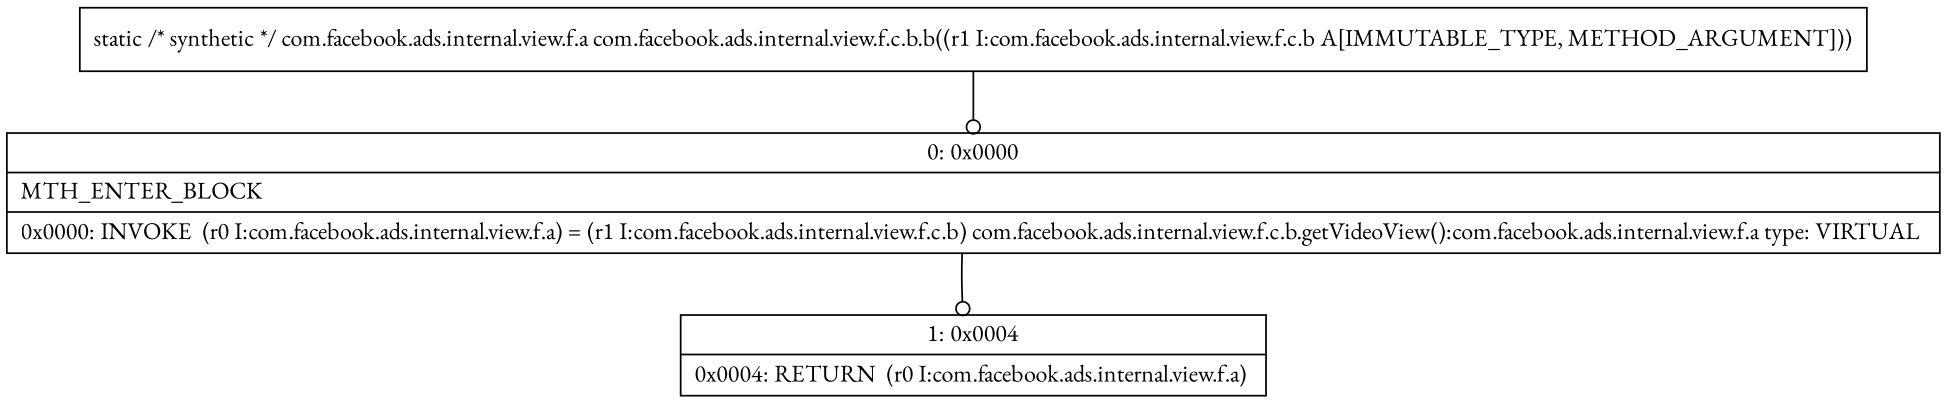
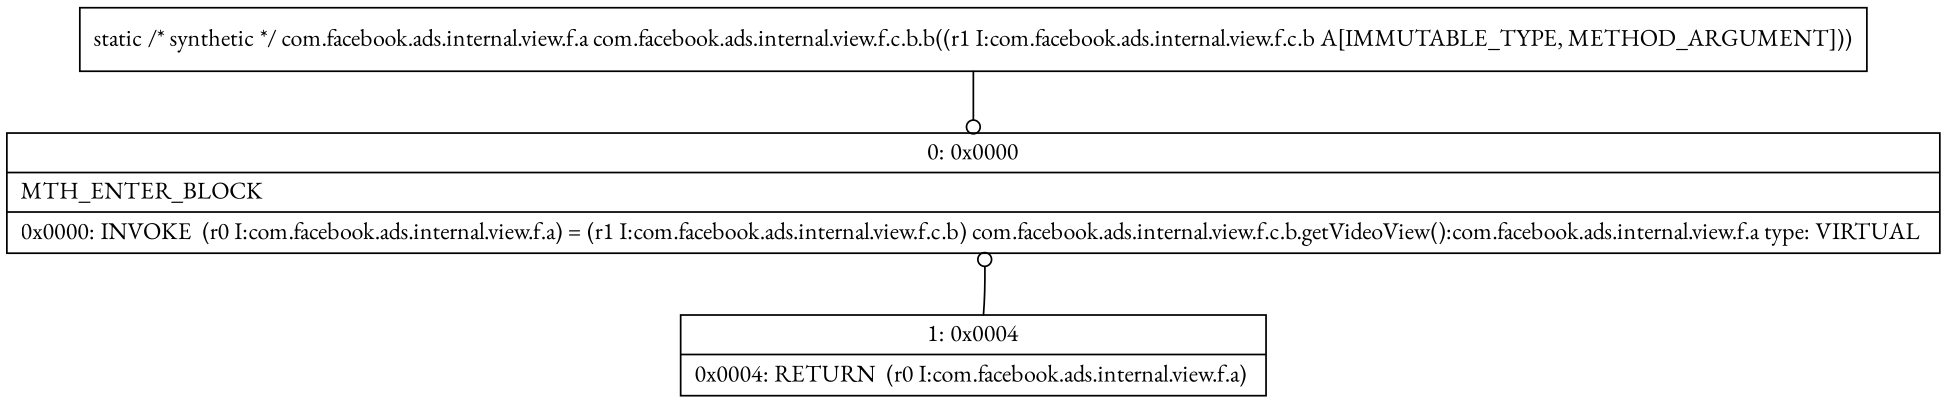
(962, 277) -> (985, 291)
